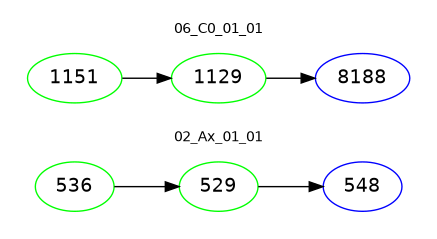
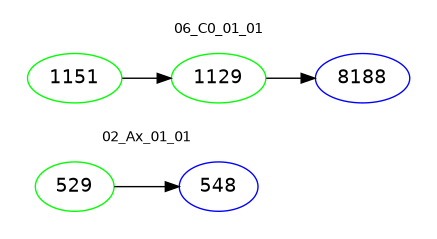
(75, 187) -> none
